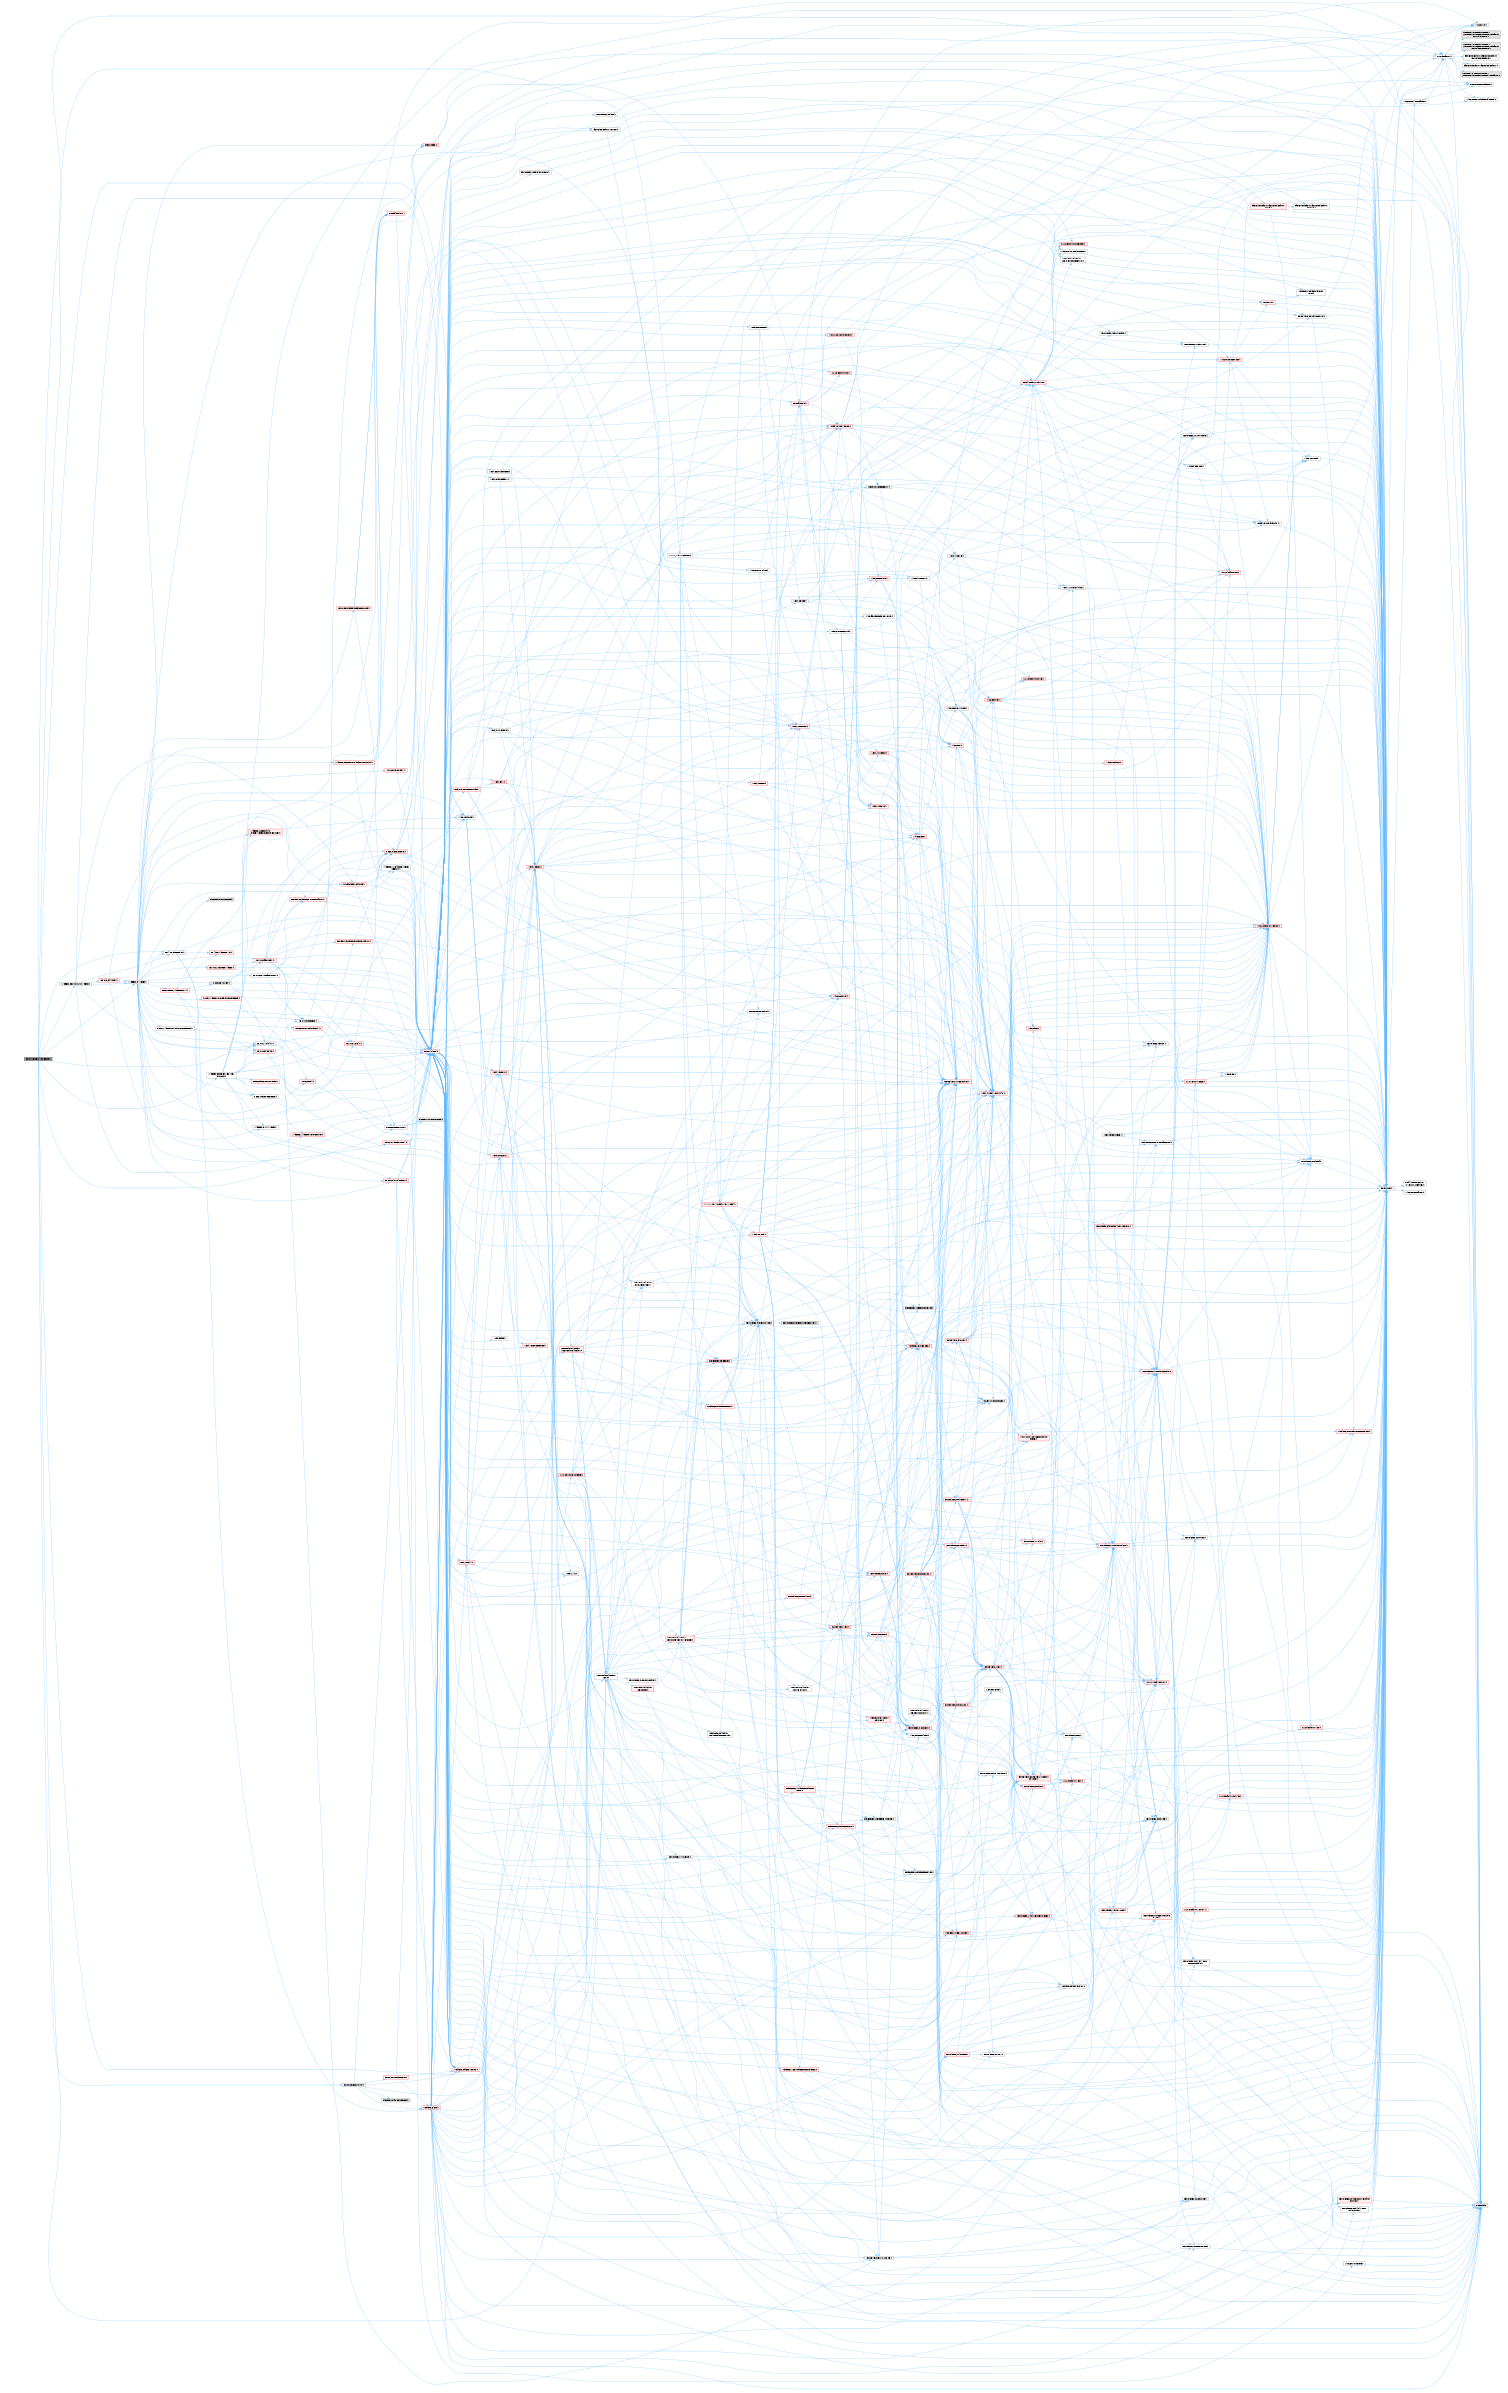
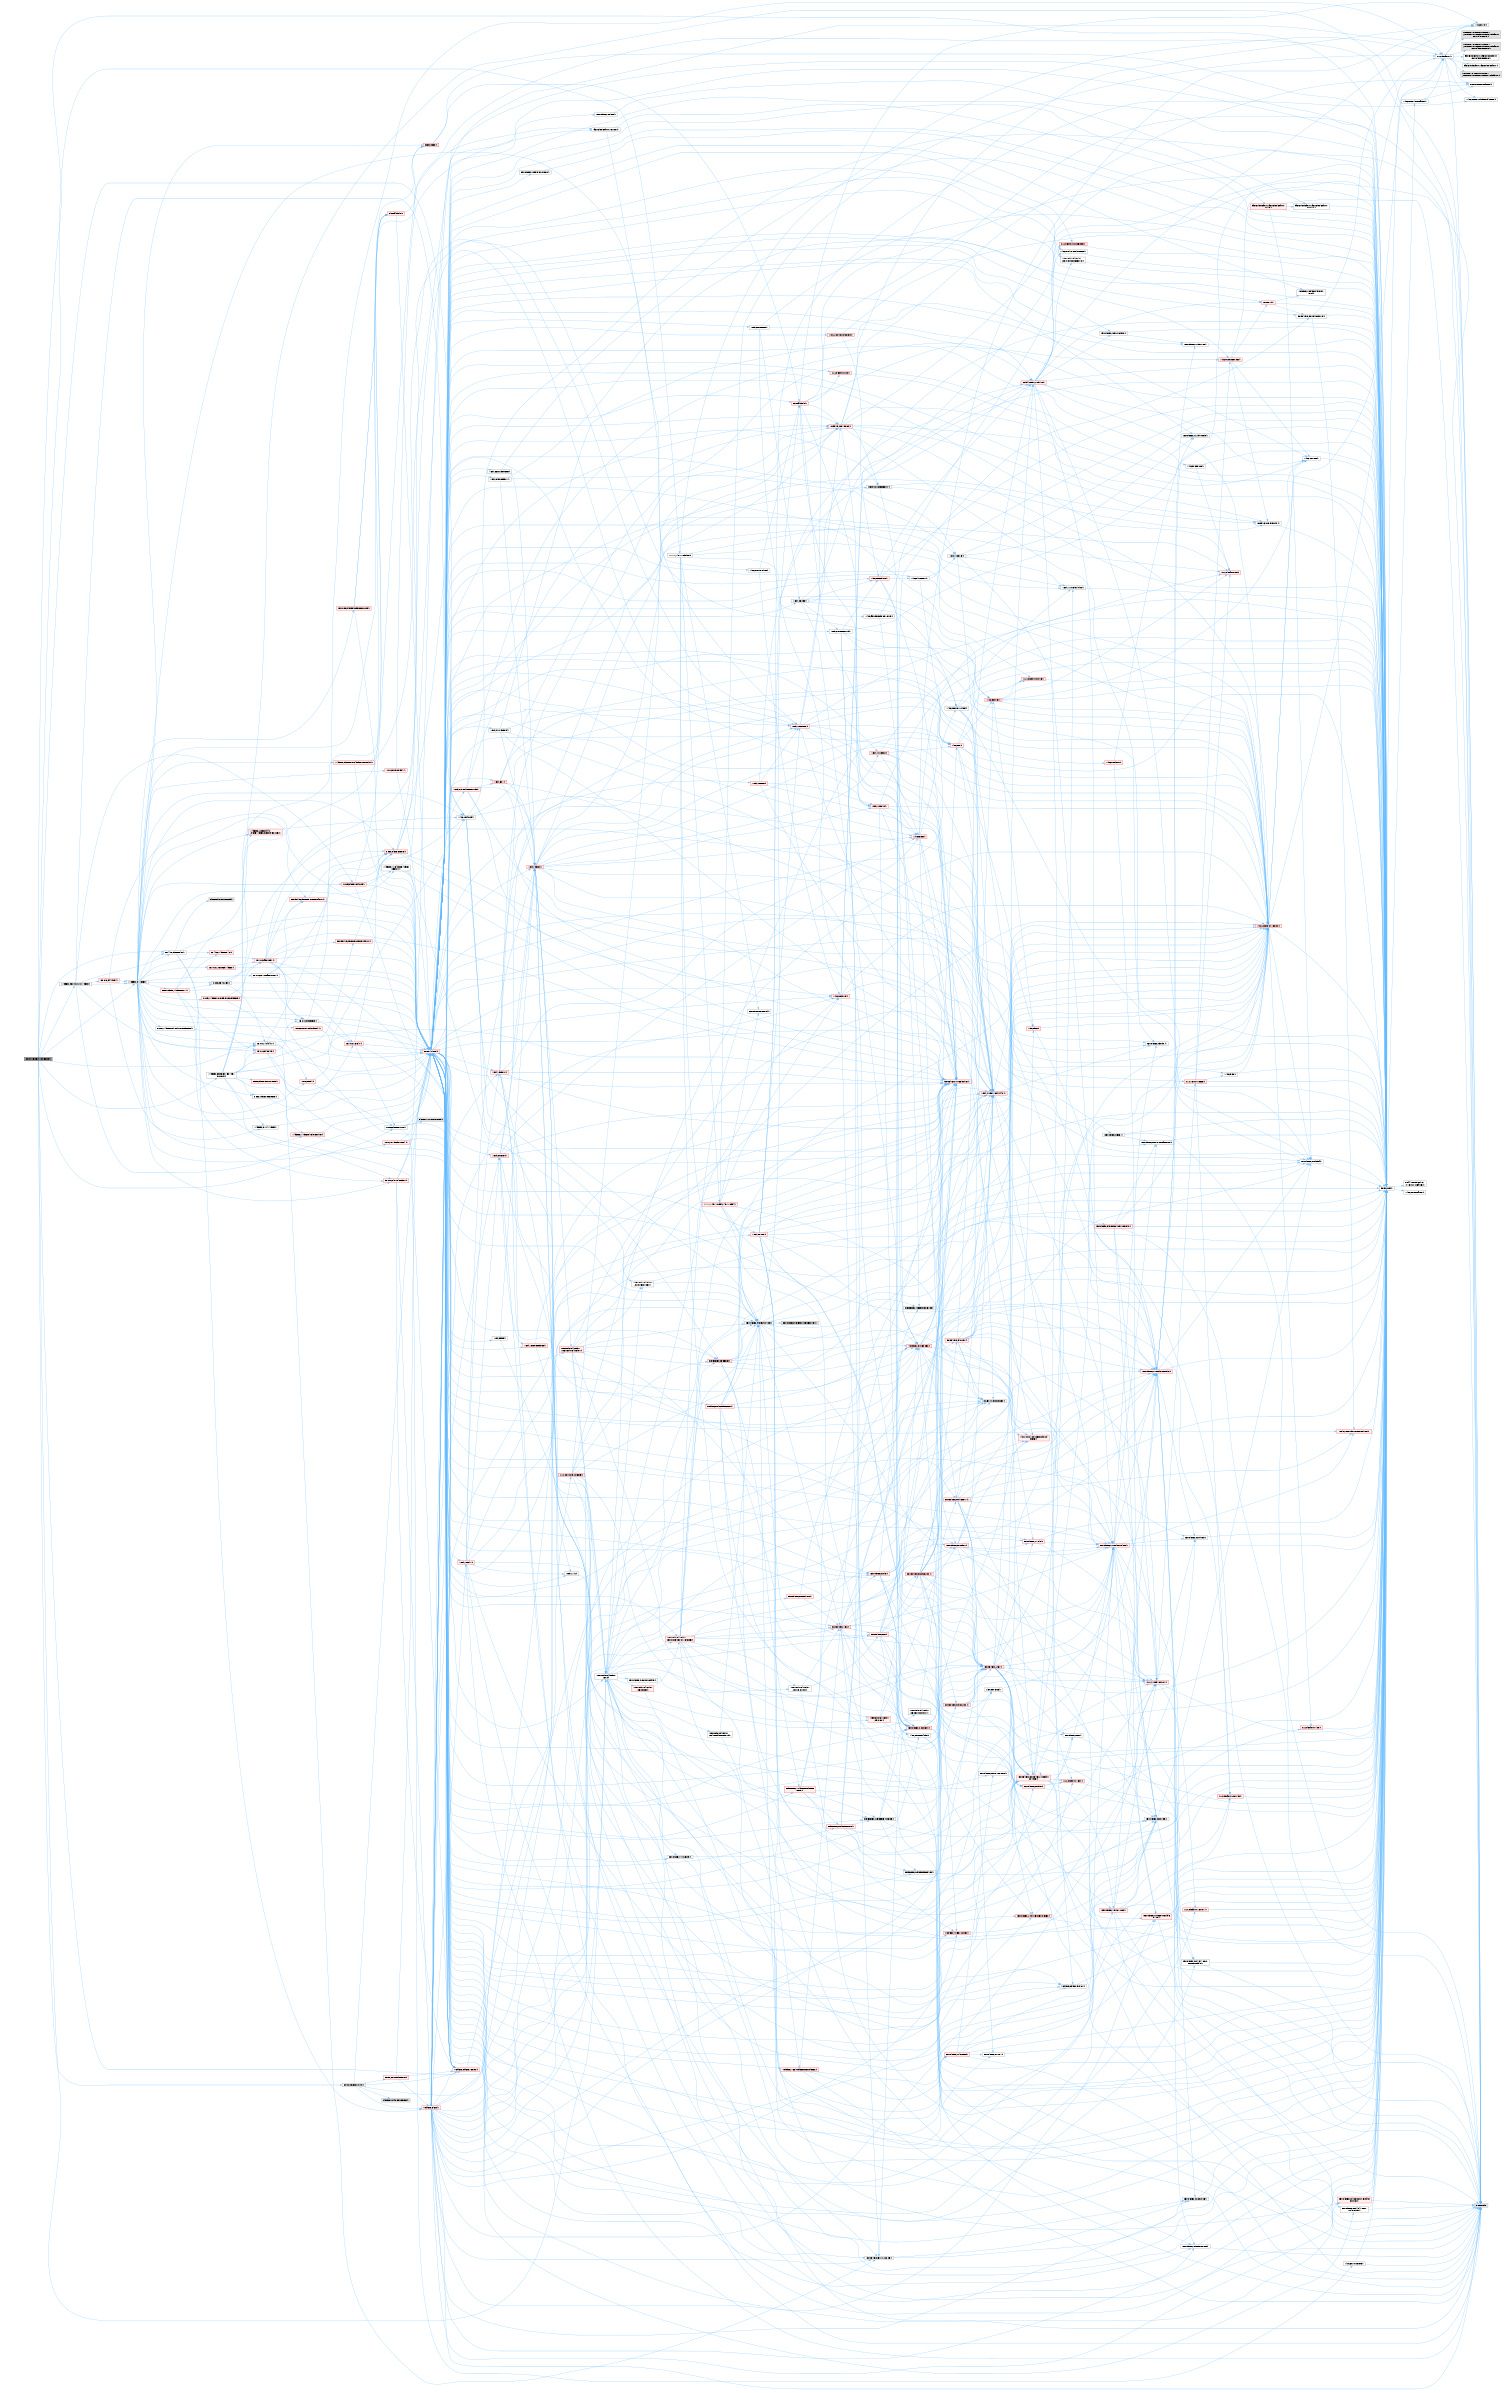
(1354, 1431) -> (1354, 1431)
